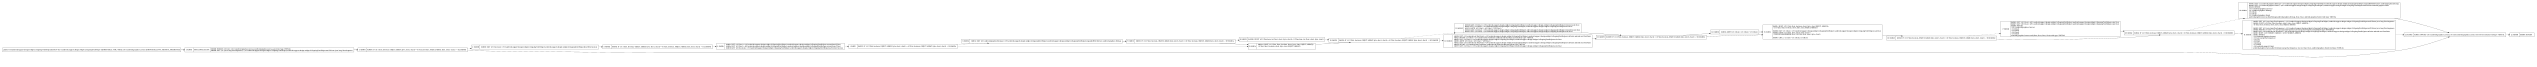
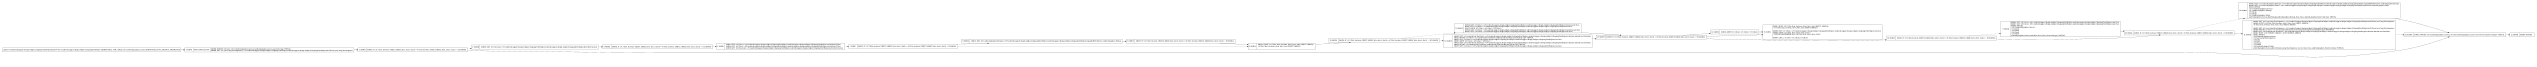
(1892, 36) -> (1796, 40)
(1282, 39) -> none
